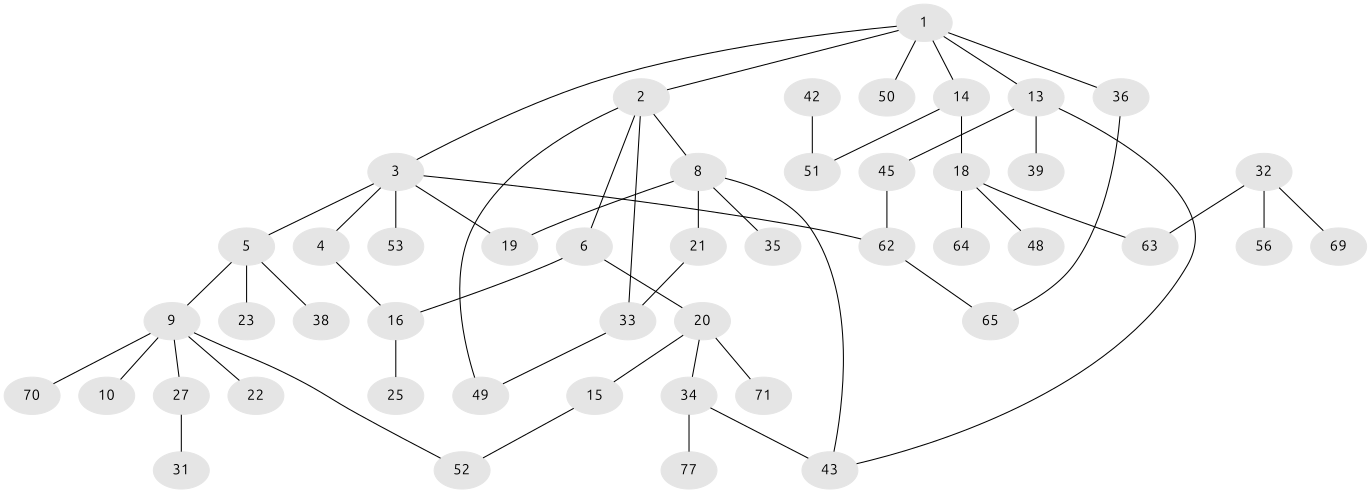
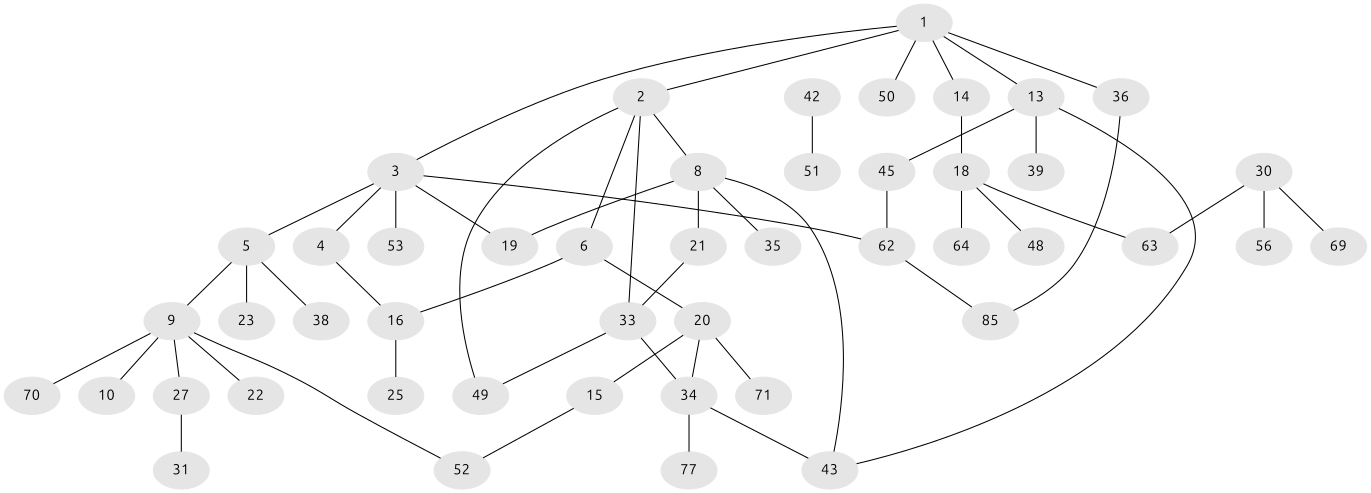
(887, 135) -> none
(1264, 172) -> (1264, 172)
(991, 321) -> (991, 321)
none -> (659, 360)
